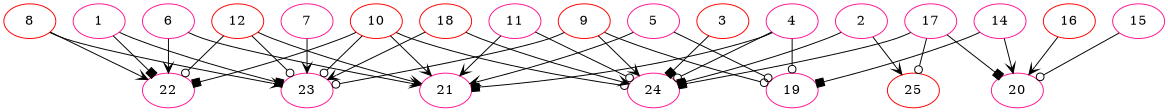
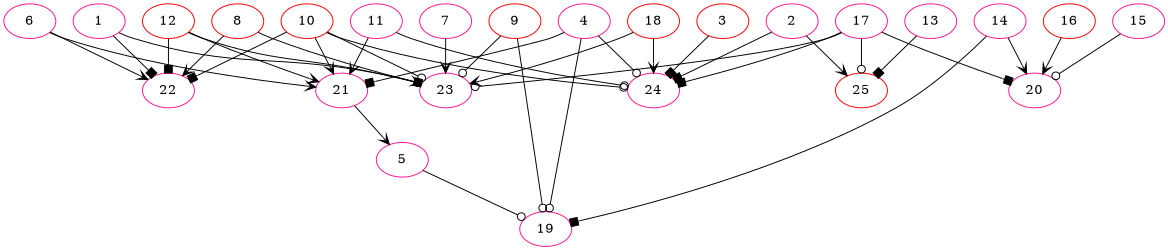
none -> (931, 21)
(615, 52) -> none
(206, 53) -> (168, 54)
(561, 58) -> (369, 121)
none -> (662, 66)
